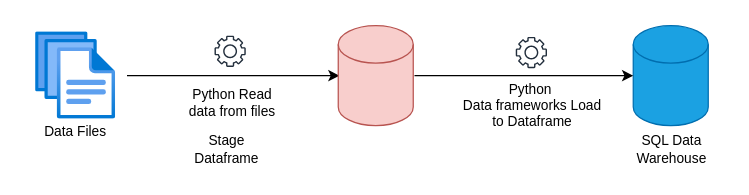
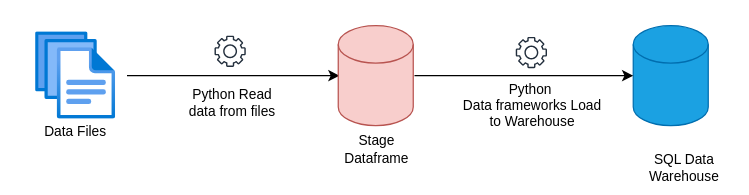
(533, 106) -> (533, 106)
(227, 149) -> (377, 149)
(672, 149) -> (684, 168)
